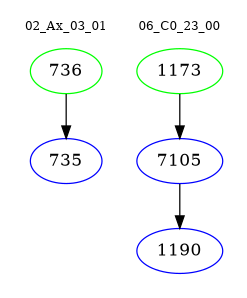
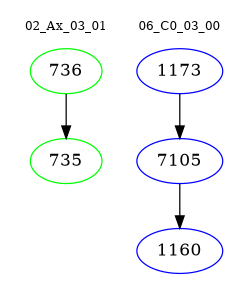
(180, 27) -> (180, 27)
(180, 71) -> (180, 71)
(66, 161) -> (66, 161)
(180, 251) -> (180, 251)
